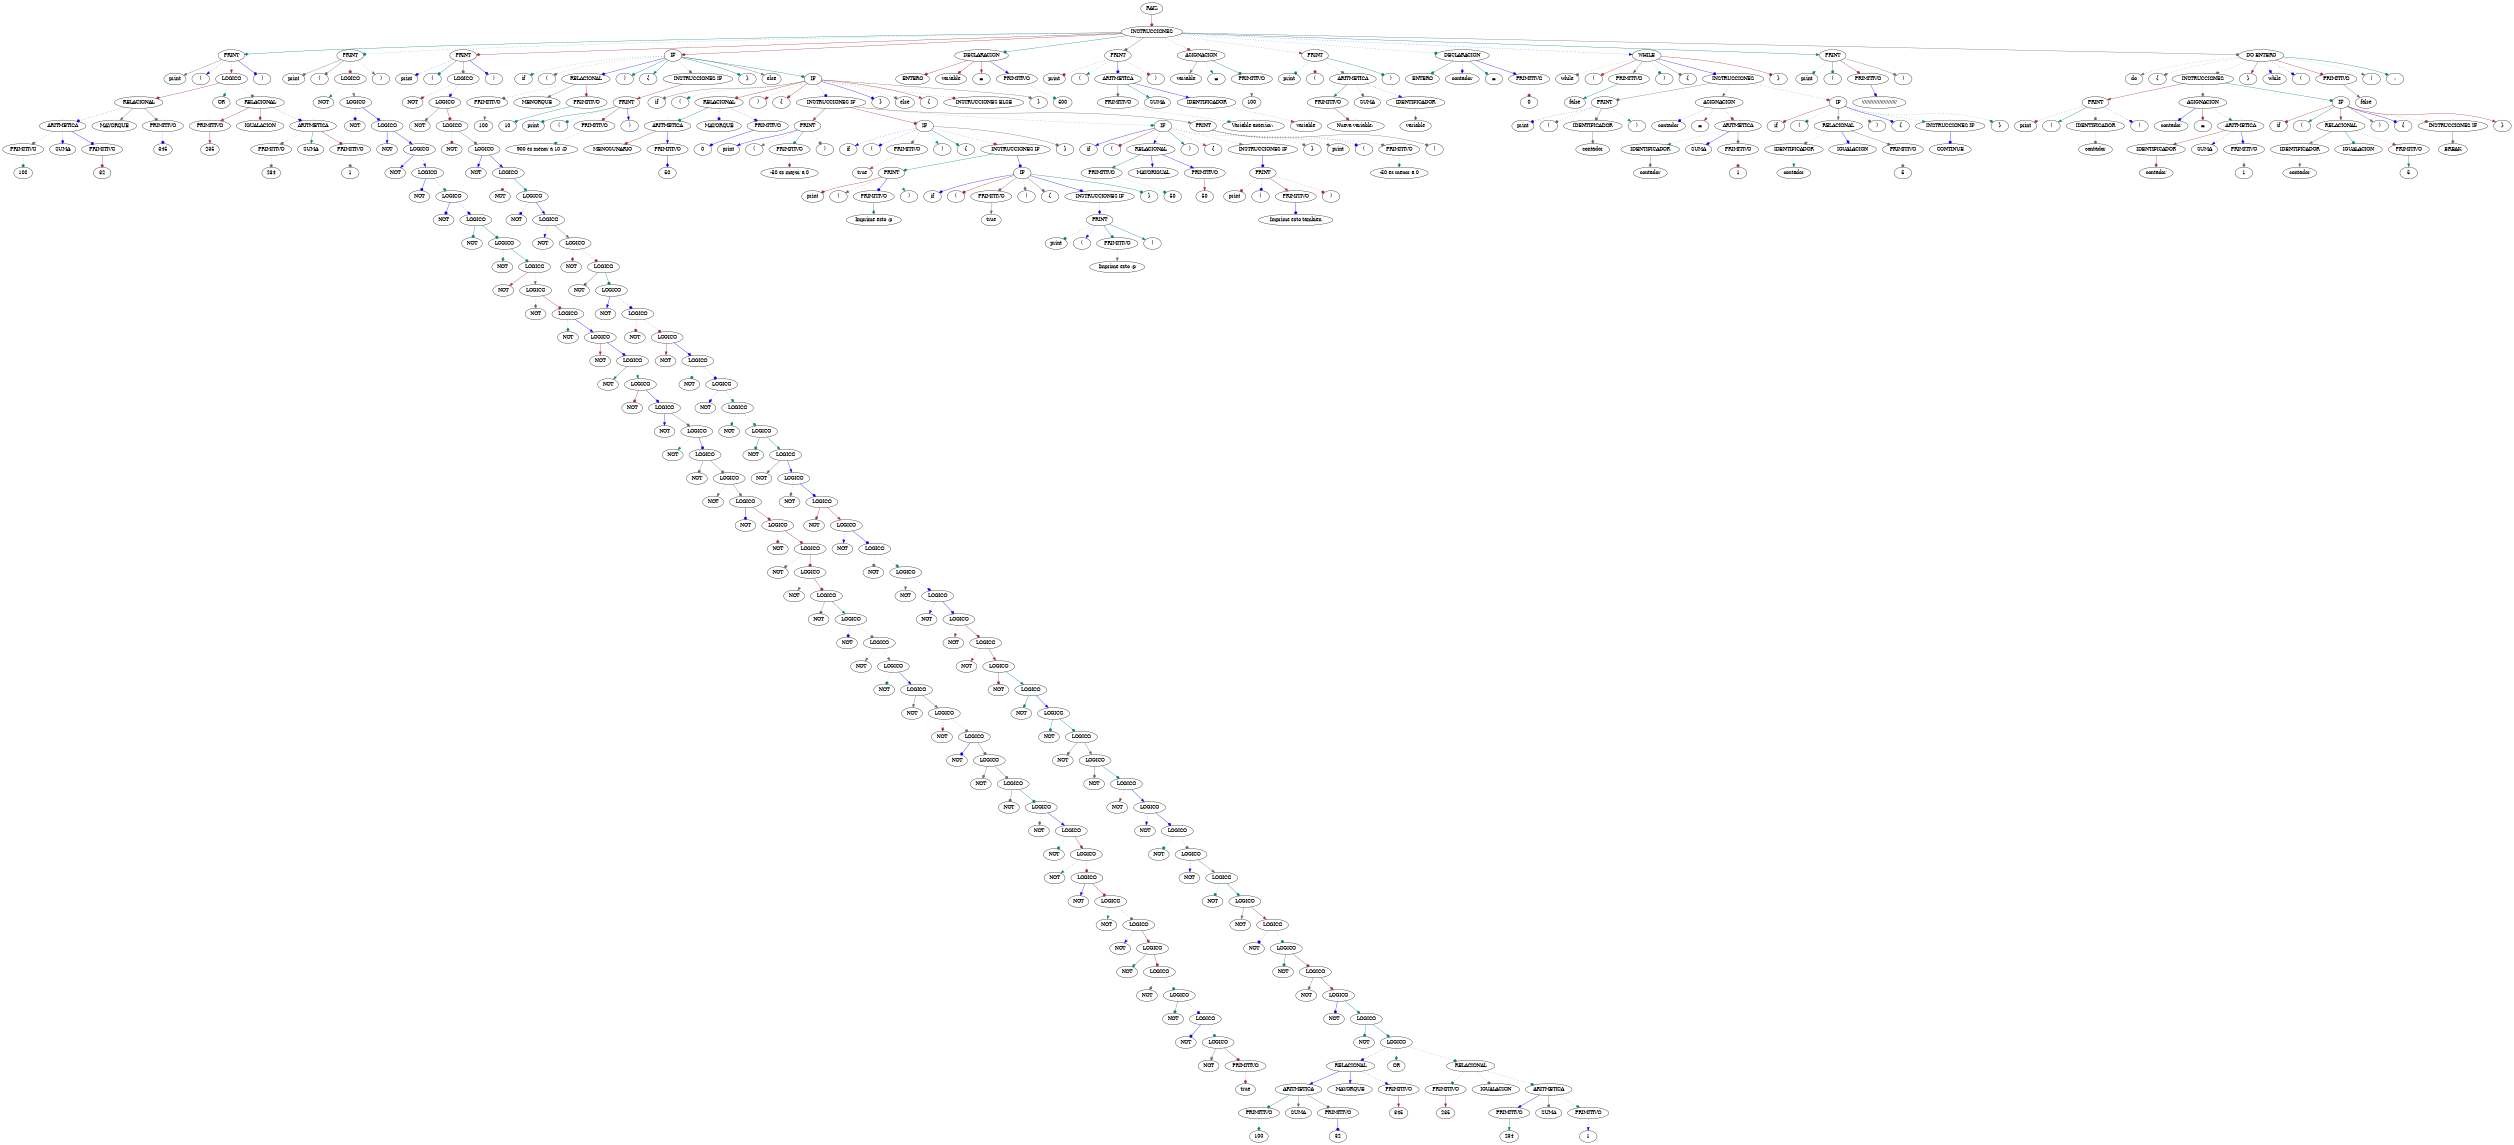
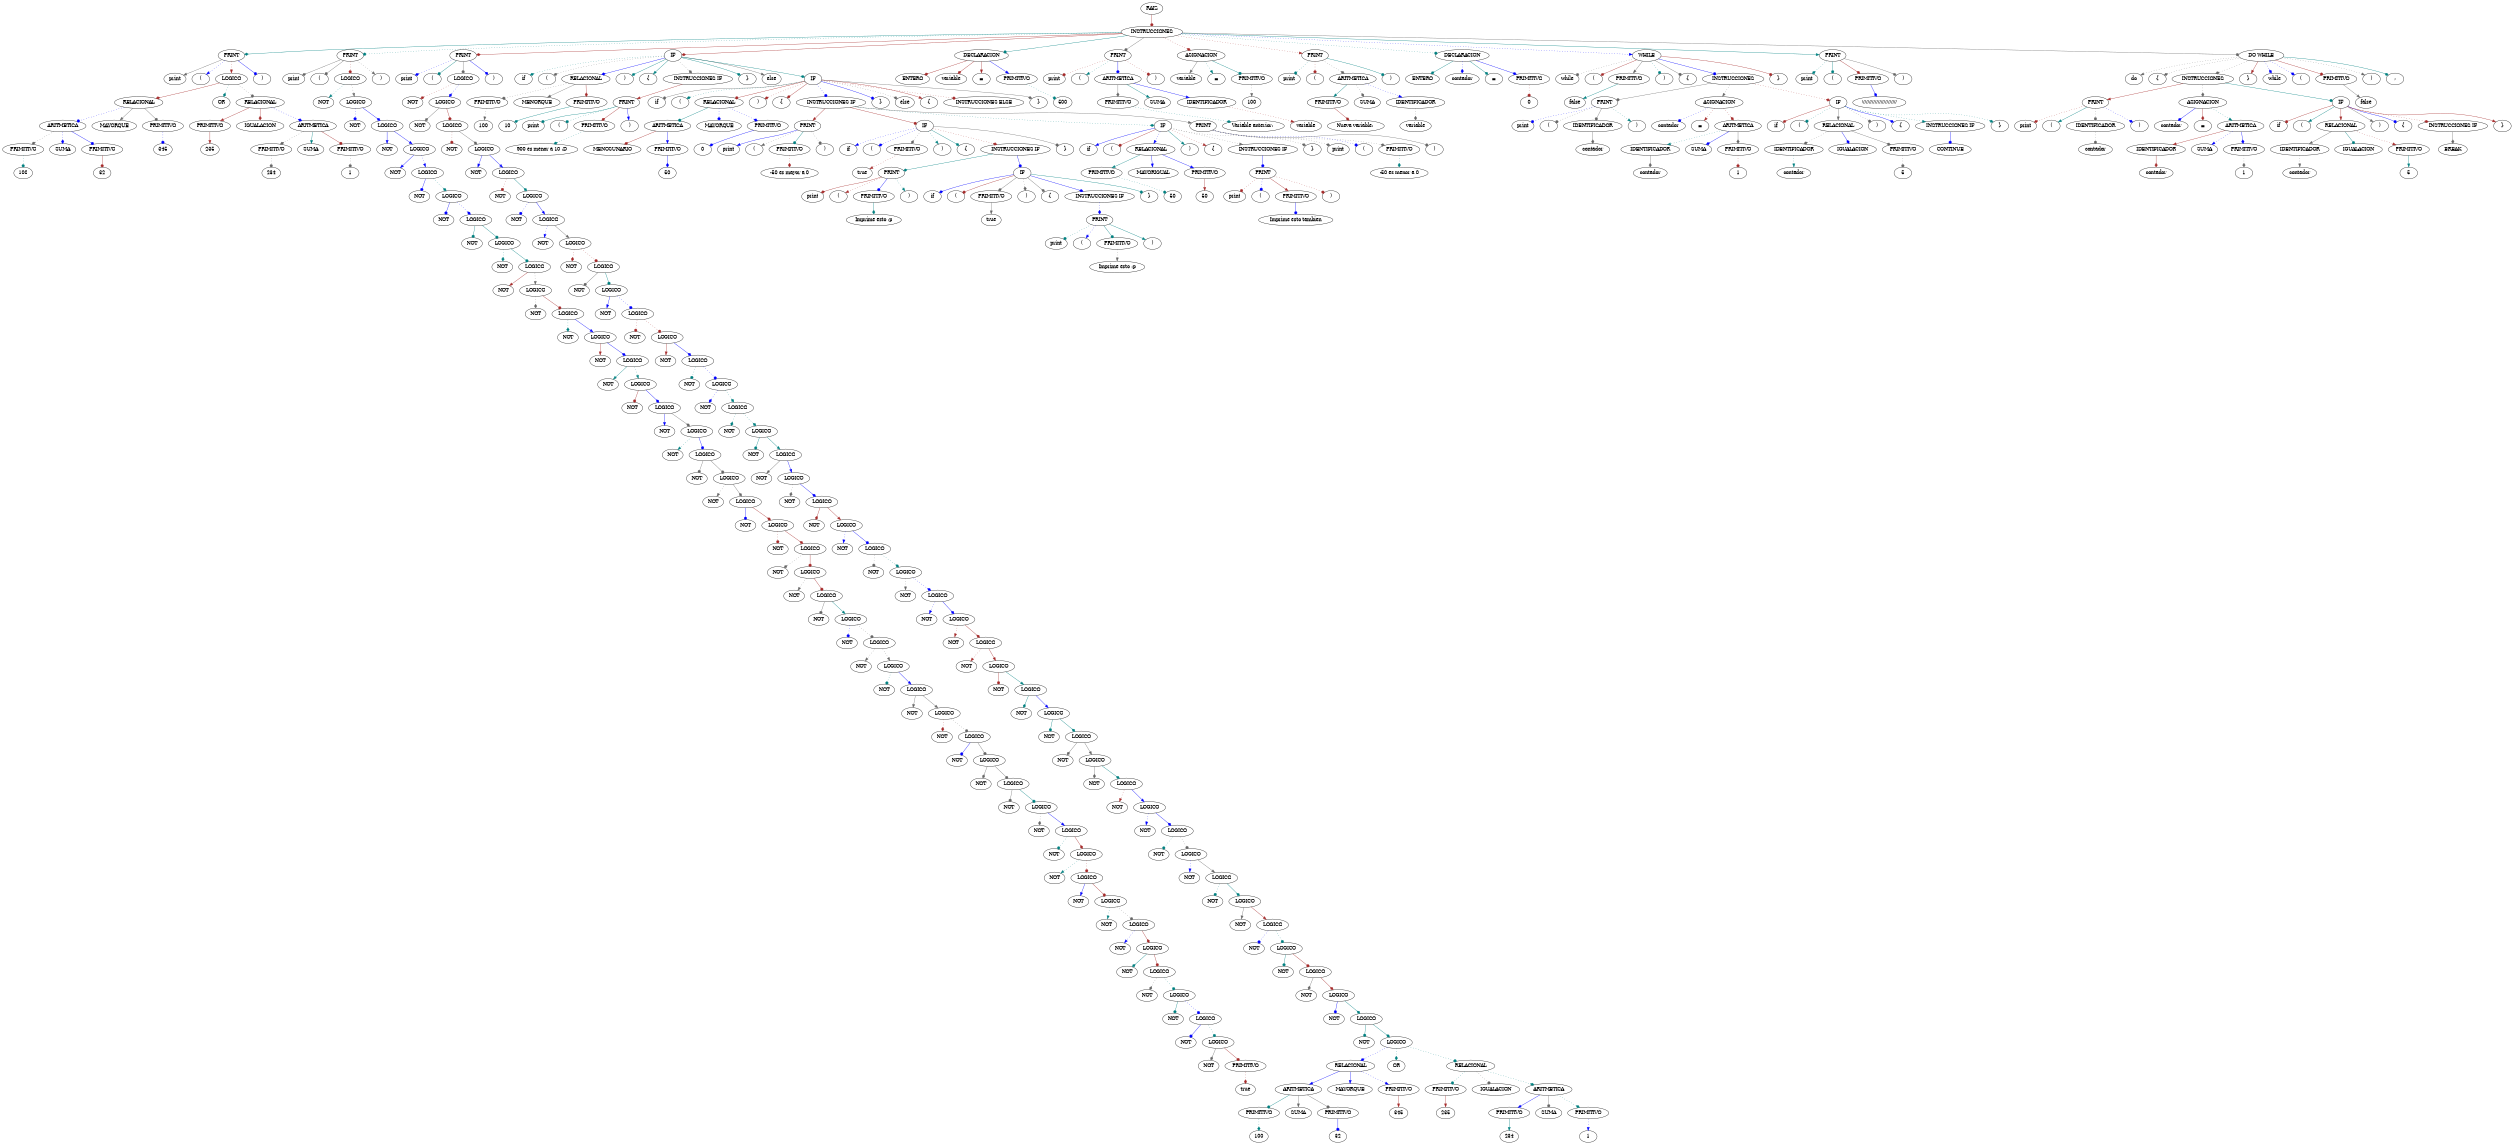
(2261, 55) -> (2261, 55)
